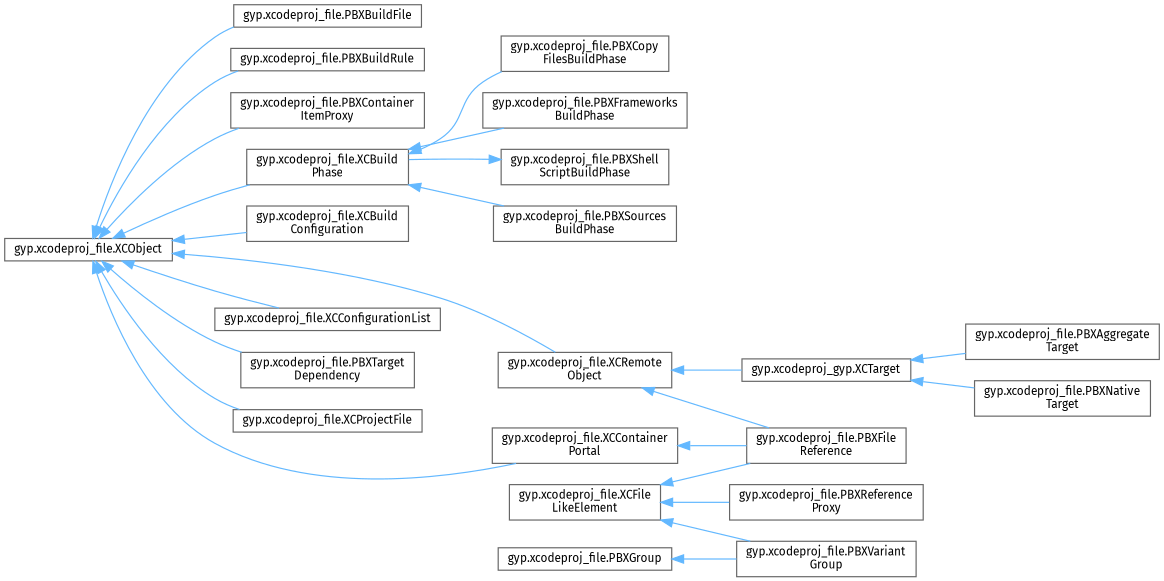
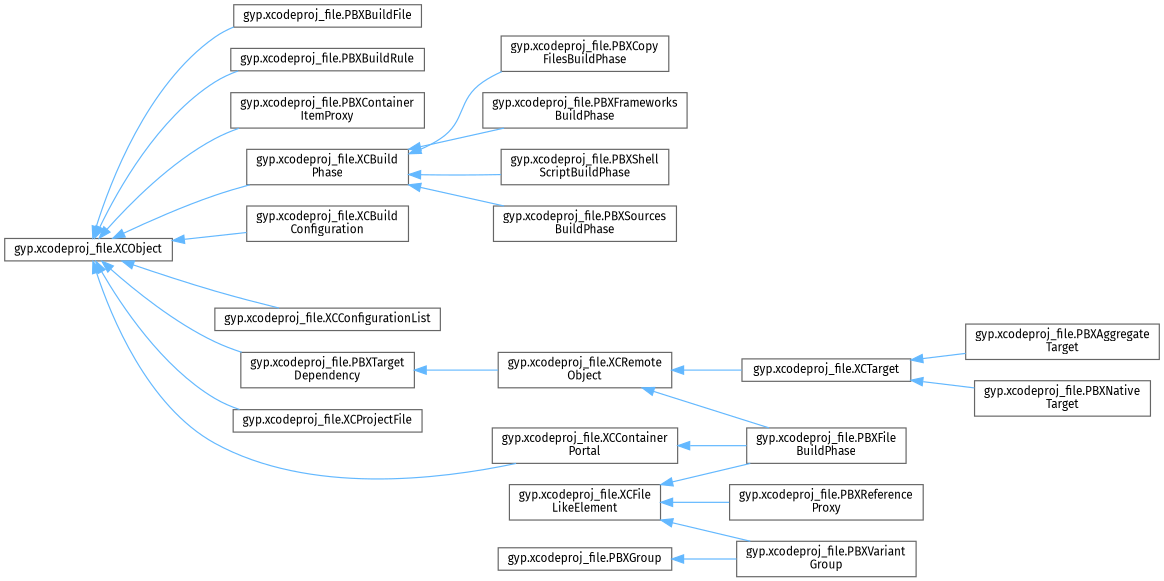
(449, 159) -> (461, 175)
(376, 281) -> (462, 370)
(826, 370) -> (826, 370)
(826, 446) -> (826, 446)
